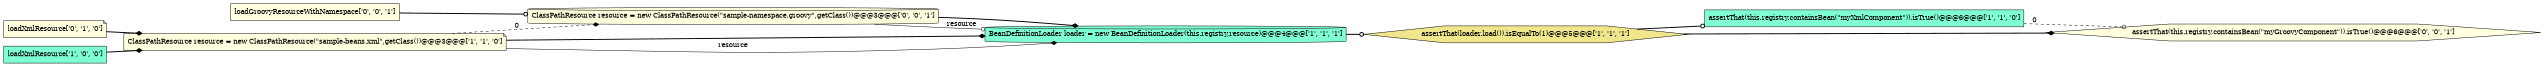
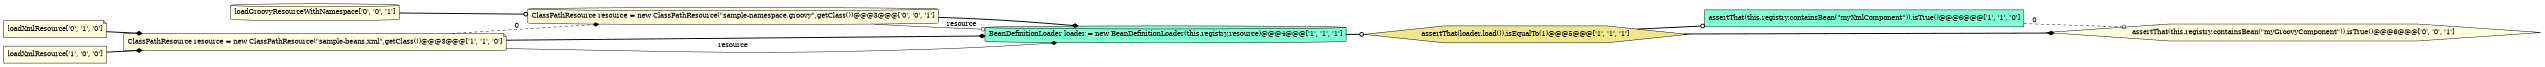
(315, 12) -> (315, 12)
(55, 55) -> (55, 55)
